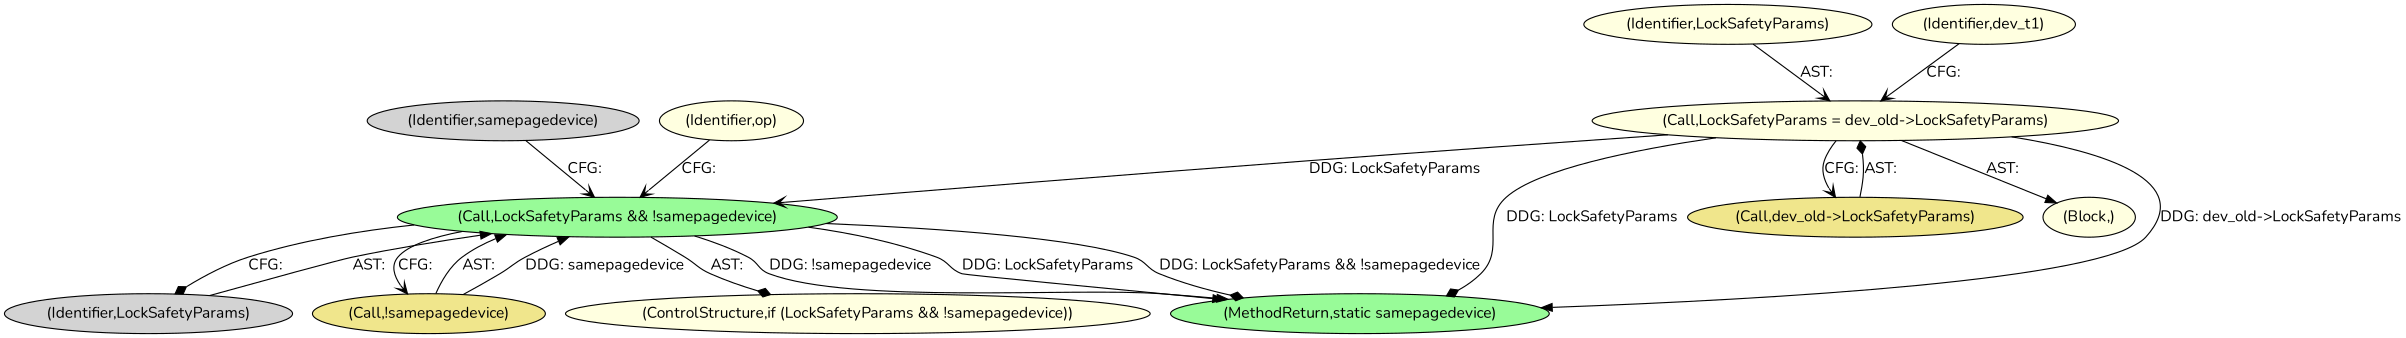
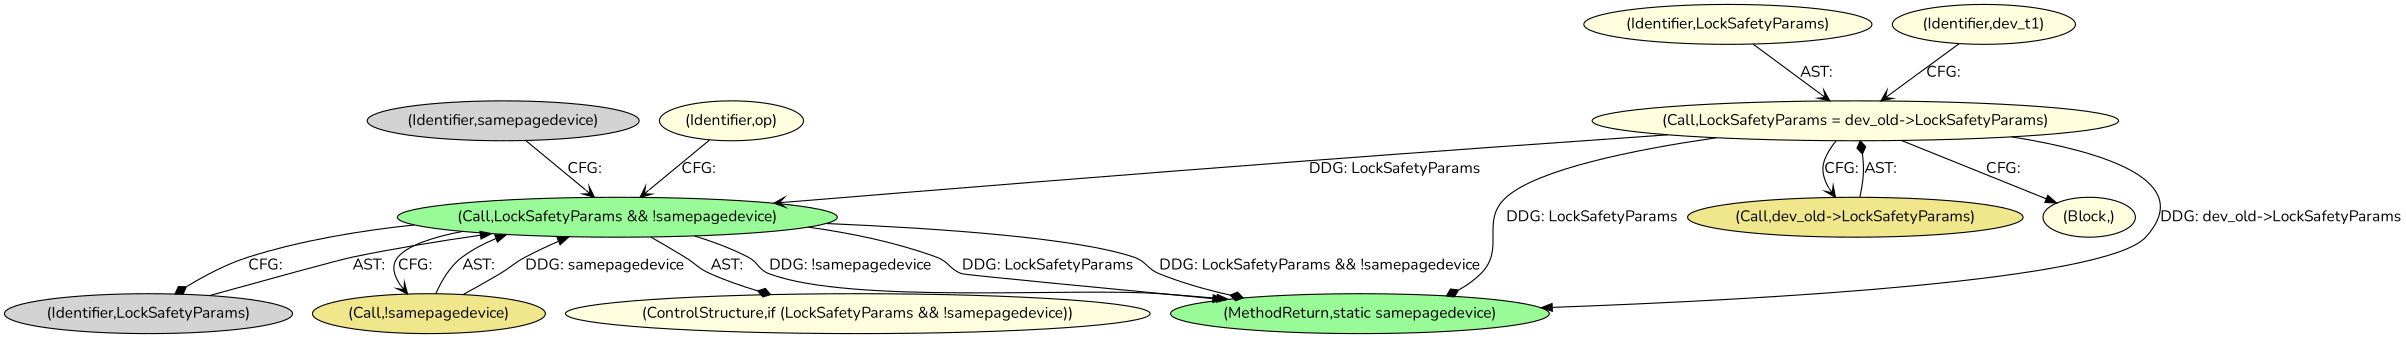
(2005, 169) -> (2006, 169)
